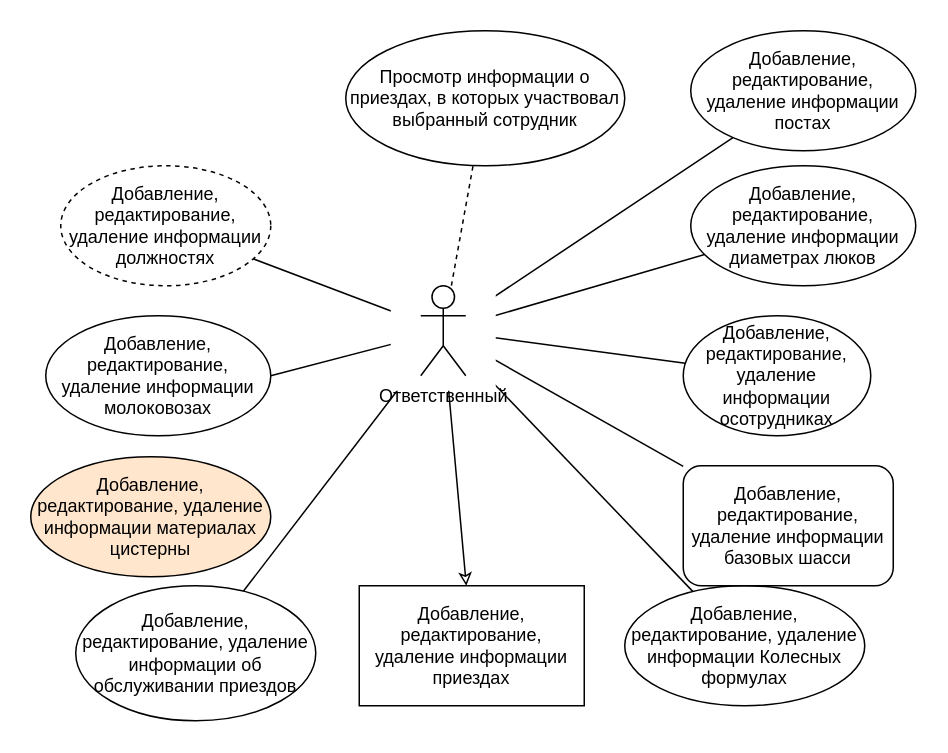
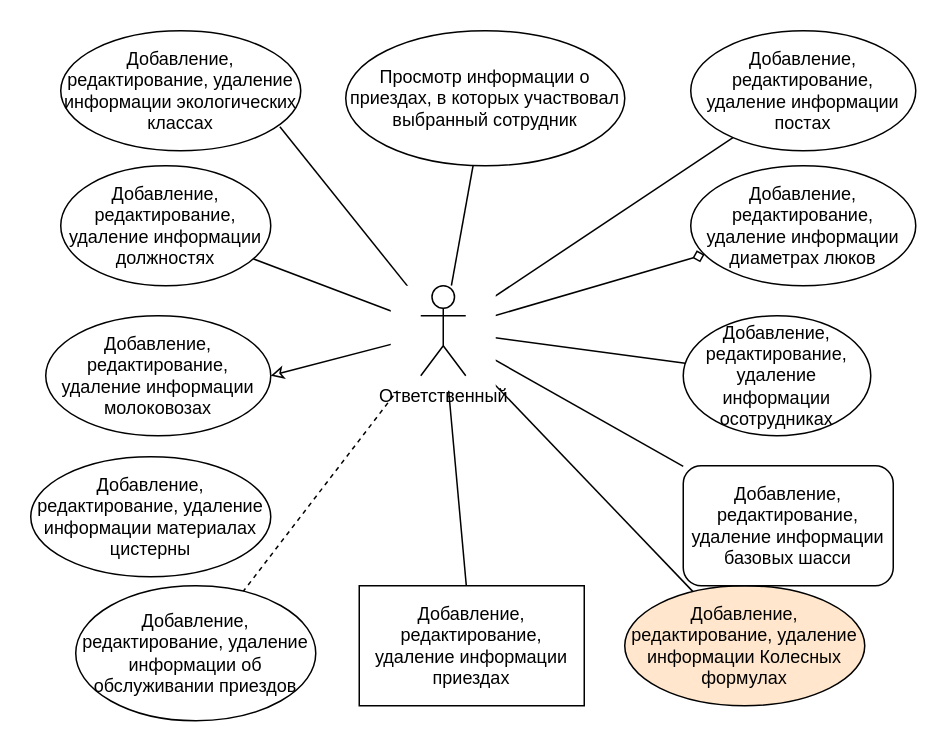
none -> (181, 91)
none -> (344, 207)
(166, 226) -> (166, 226)
(462, 226) -> (462, 226)
(697, 257) -> (692, 258)
(278, 374) -> (282, 373)
(321, 490) -> (321, 490)
(151, 517) -> (151, 517)
(465, 574) -> (466, 578)
(745, 646) -> (745, 646)
